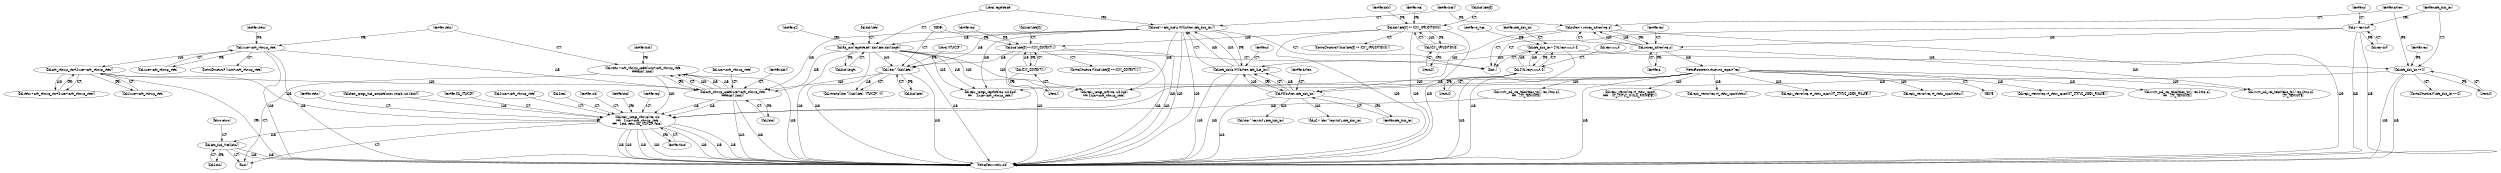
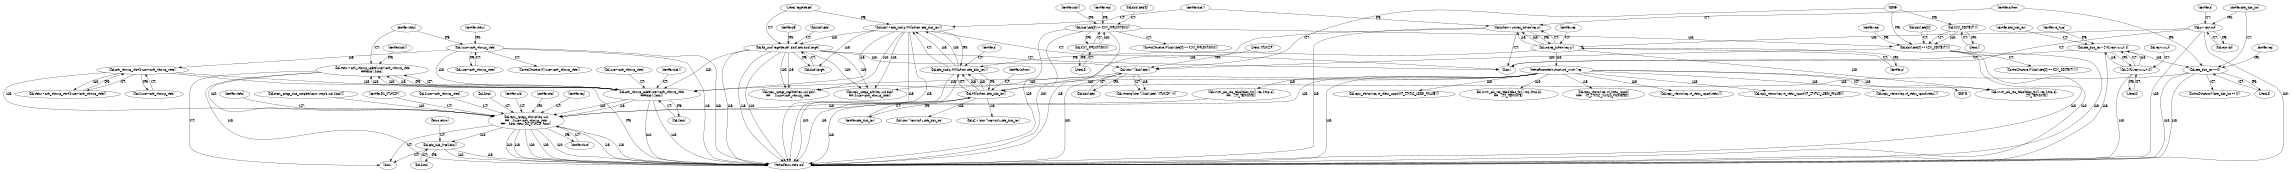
(790, 28) -> (789, 28)
(979, 42) -> (846, 44)
(1031, 58) -> (1925, 17)
(1501, 58) -> (1076, 58)
(1713, 70) -> (1556, 70)
